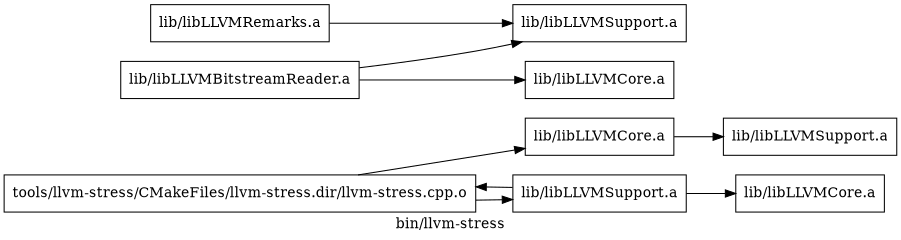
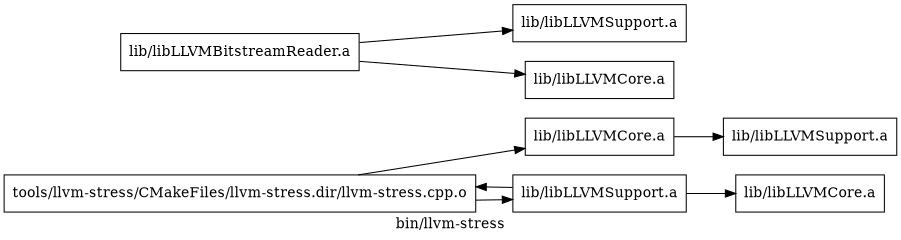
(240, 23) -> none
